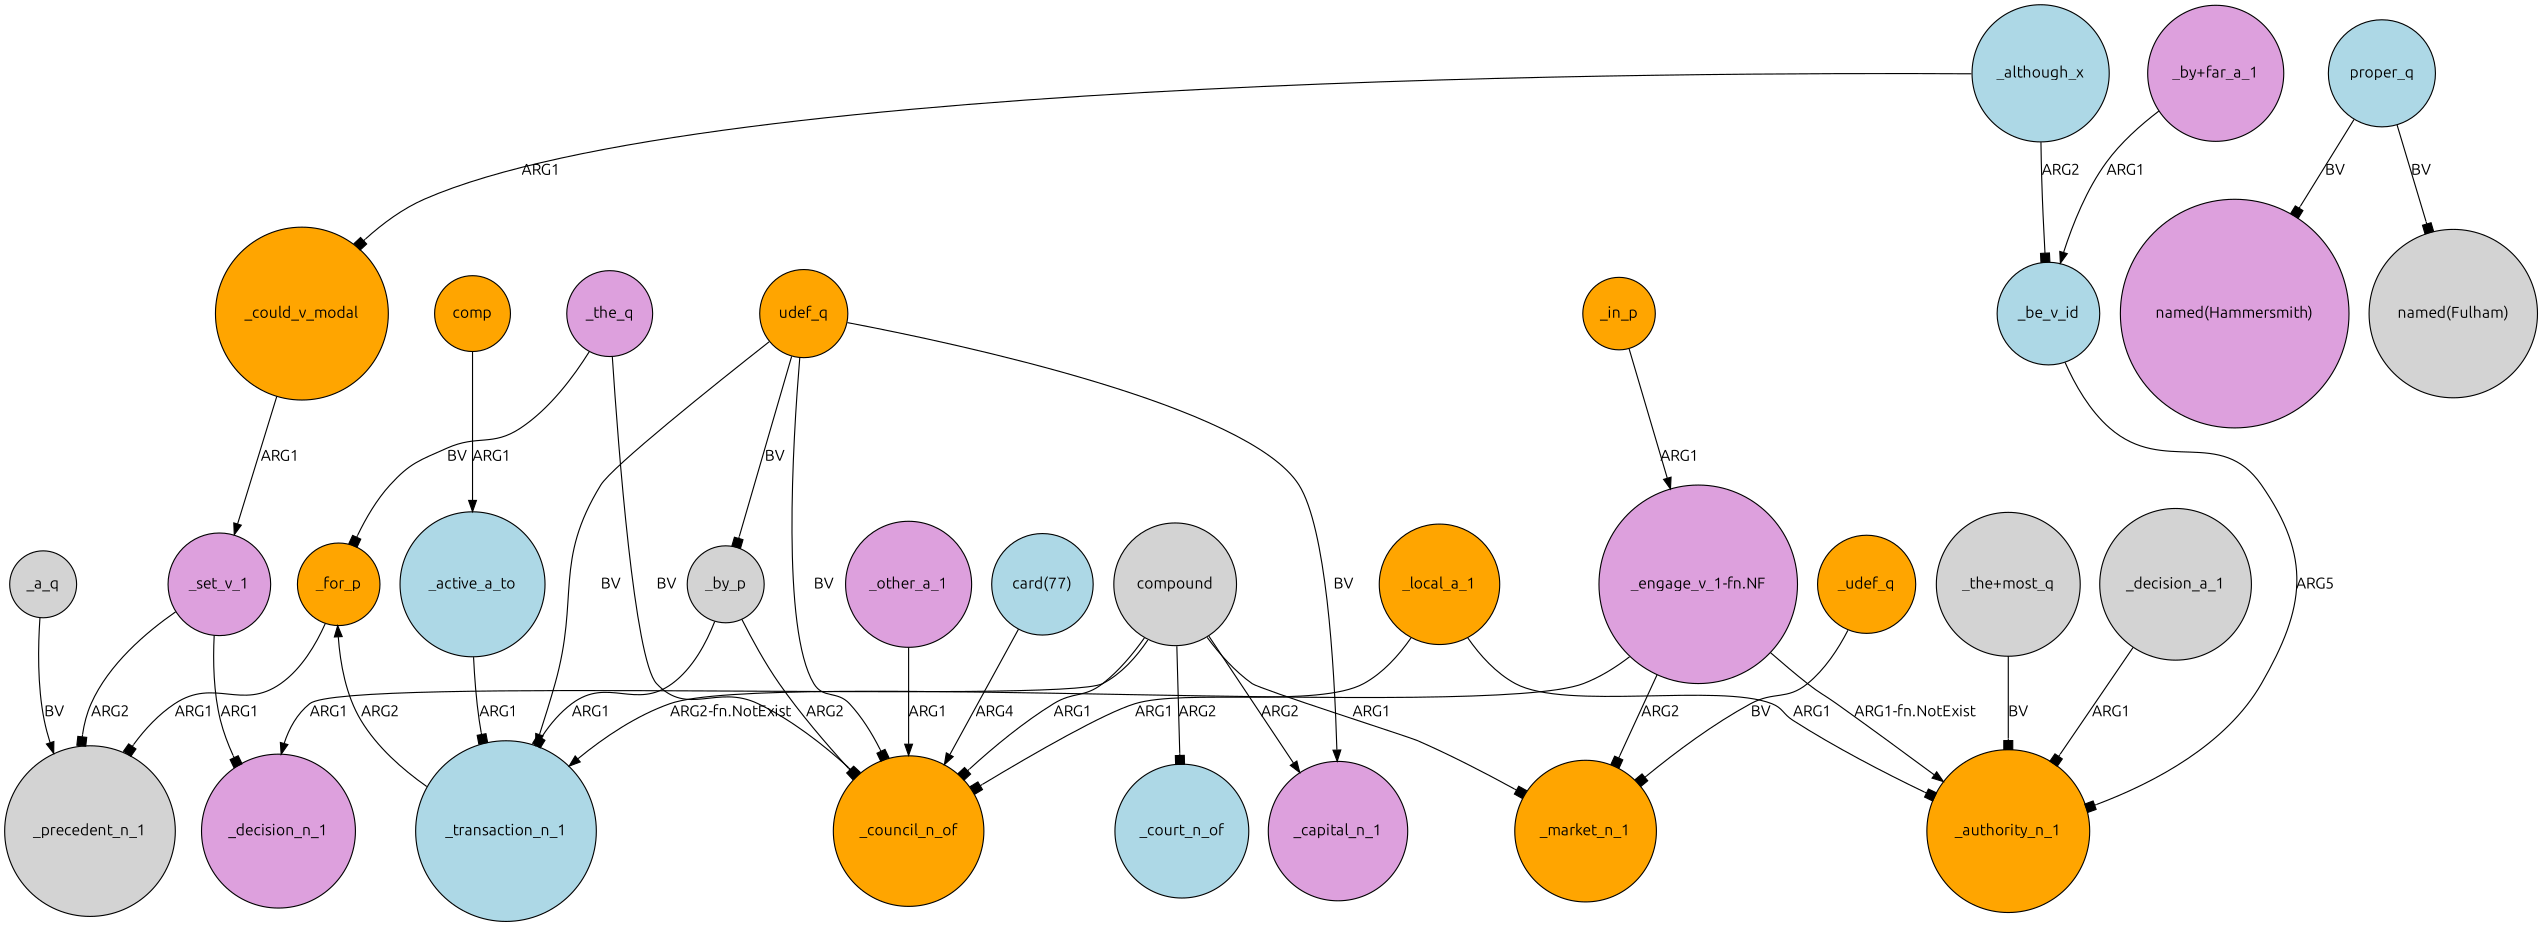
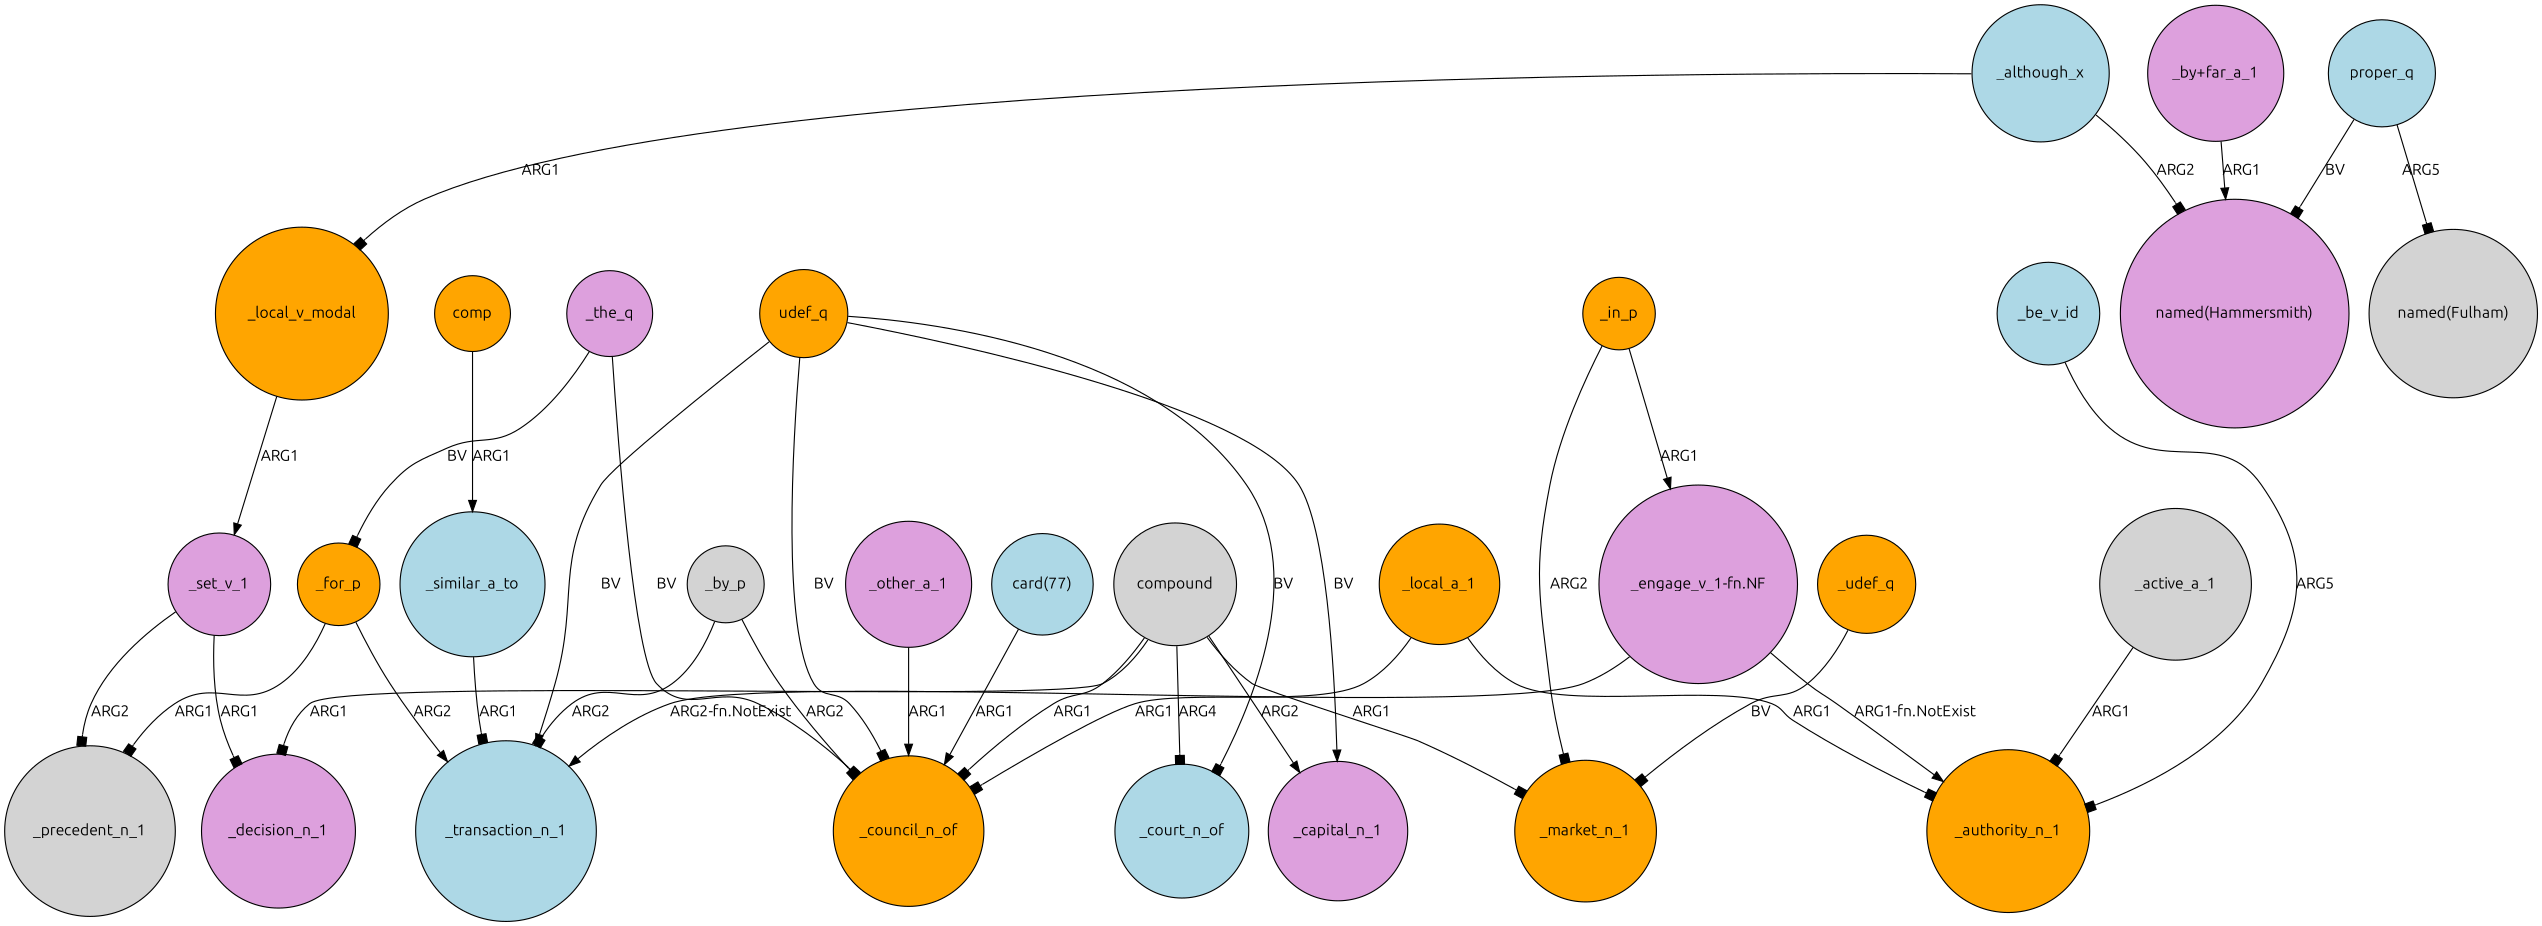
(2421, 171) -> (2421, 171)
(2099, 173) -> (2223, 165)
(2042, 197) -> (2139, 155)
(302, 314) -> (302, 314)
(766, 446) -> (1194, 430)
(43, 584) -> none
(473, 584) -> (473, 584)
(2008, 584) -> none
(2176, 584) -> (2176, 584)
(691, 691) -> (691, 691)
(591, 712) -> (591, 712)
(995, 712) -> (995, 712)
(1198, 712) -> (1198, 712)
(1638, 715) -> (1541, 545)
(363, 723) -> (392, 687)
